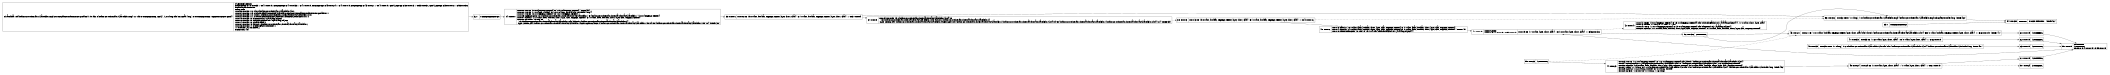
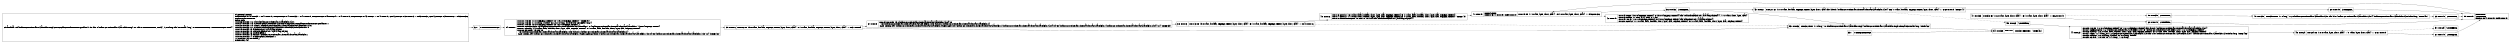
none -> (2159, 16)
(1673, 54) -> (1945, 17)
